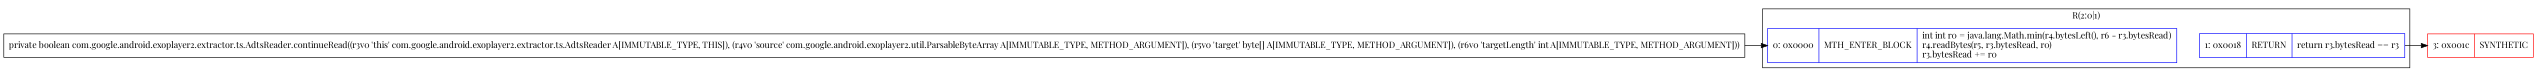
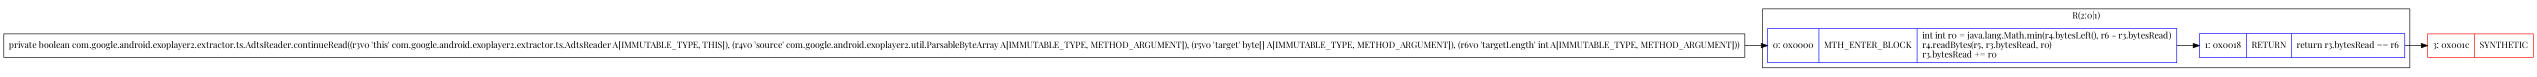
(2348, 45) -> (2348, 45)
none -> (2185, 46)
